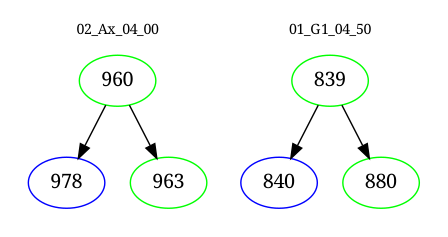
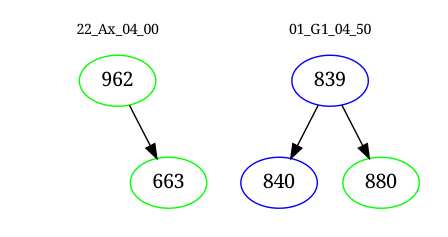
(118, 30) -> (118, 30)
(118, 81) -> (118, 81)
(330, 81) -> (330, 81)
(67, 183) -> none
(169, 183) -> (169, 183)
